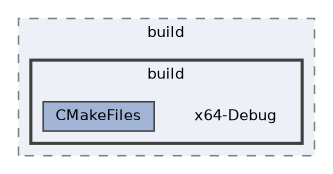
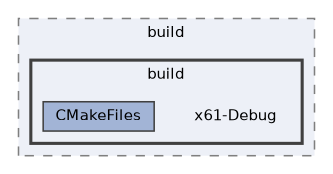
(236, 116) -> (236, 116)
